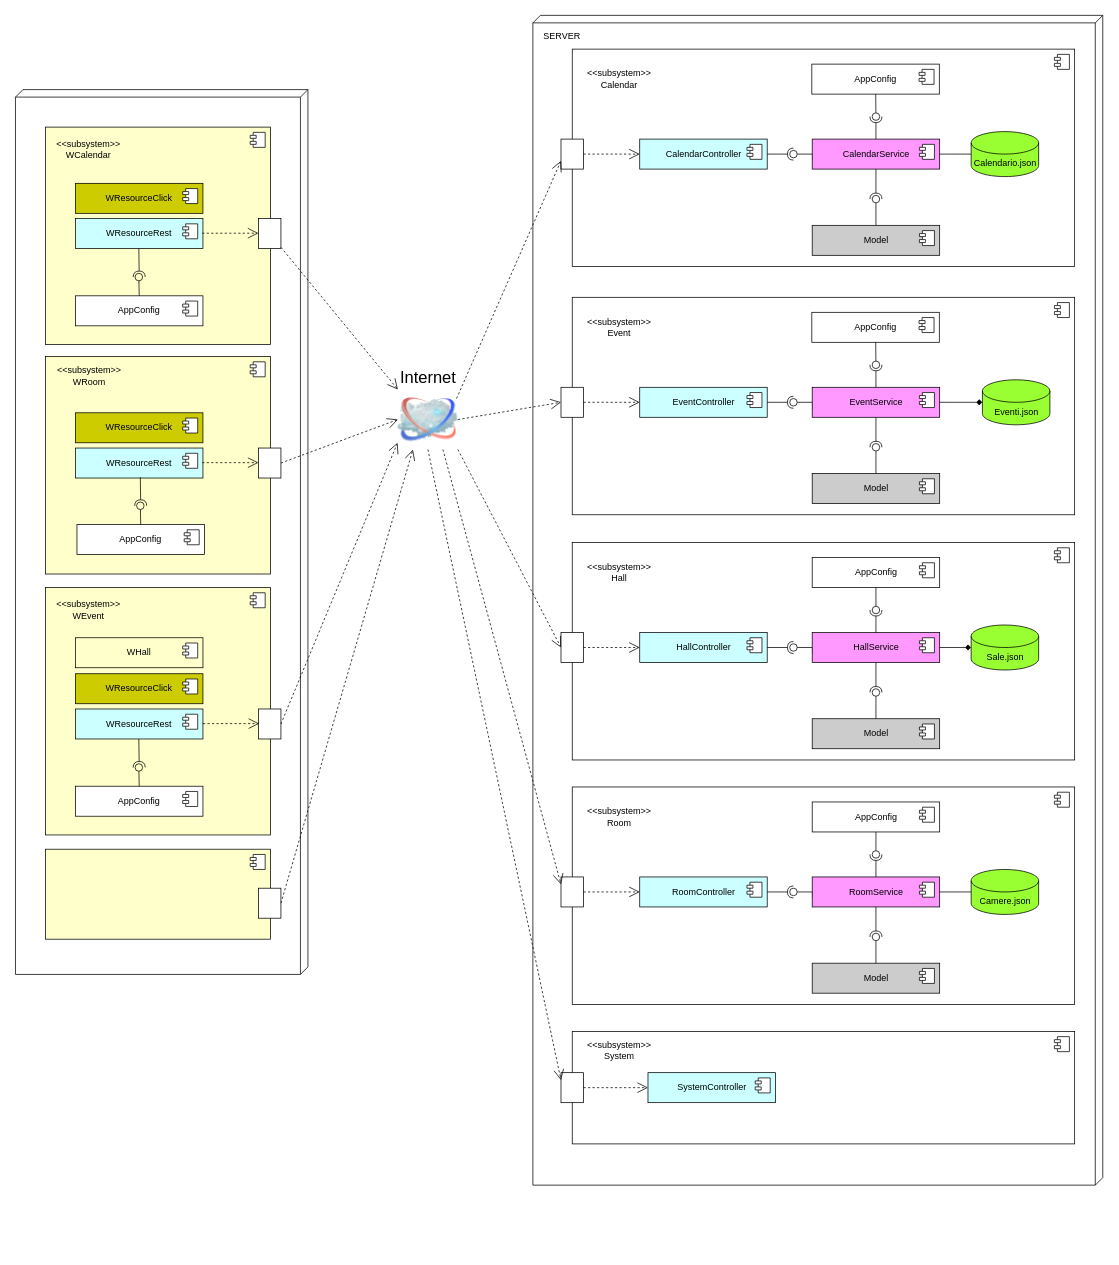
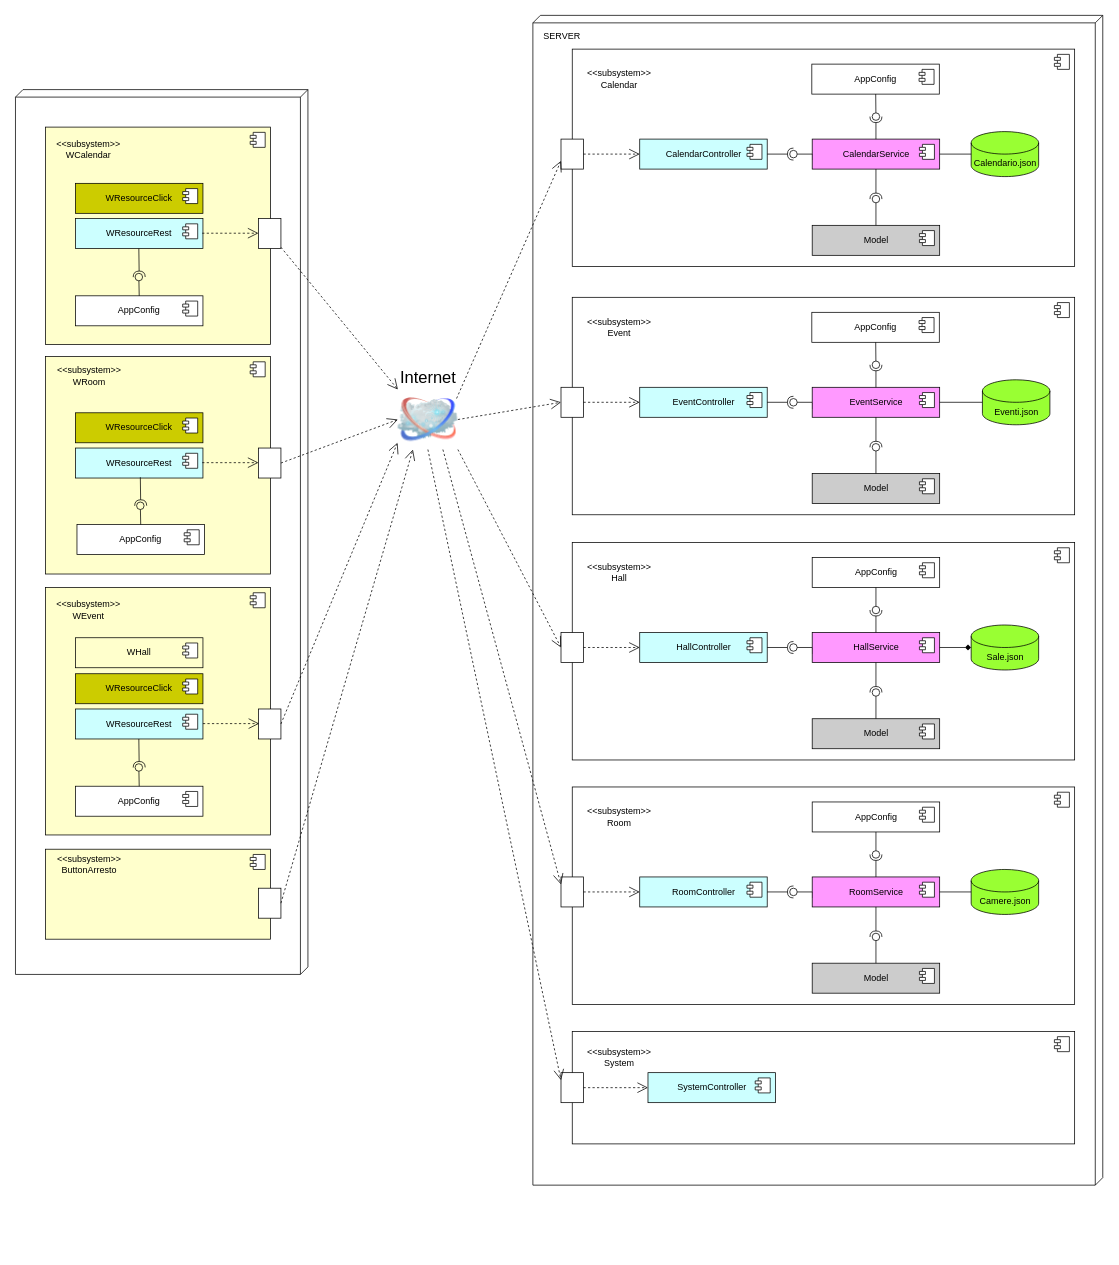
(976, 402) -> (978, 402)
none -> (89, 864)
(619, 1050) -> (619, 1058)
